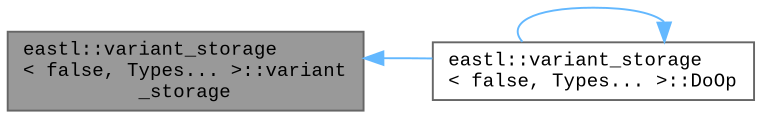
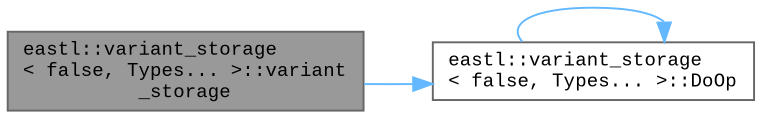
(408, 58) -> (388, 84)
